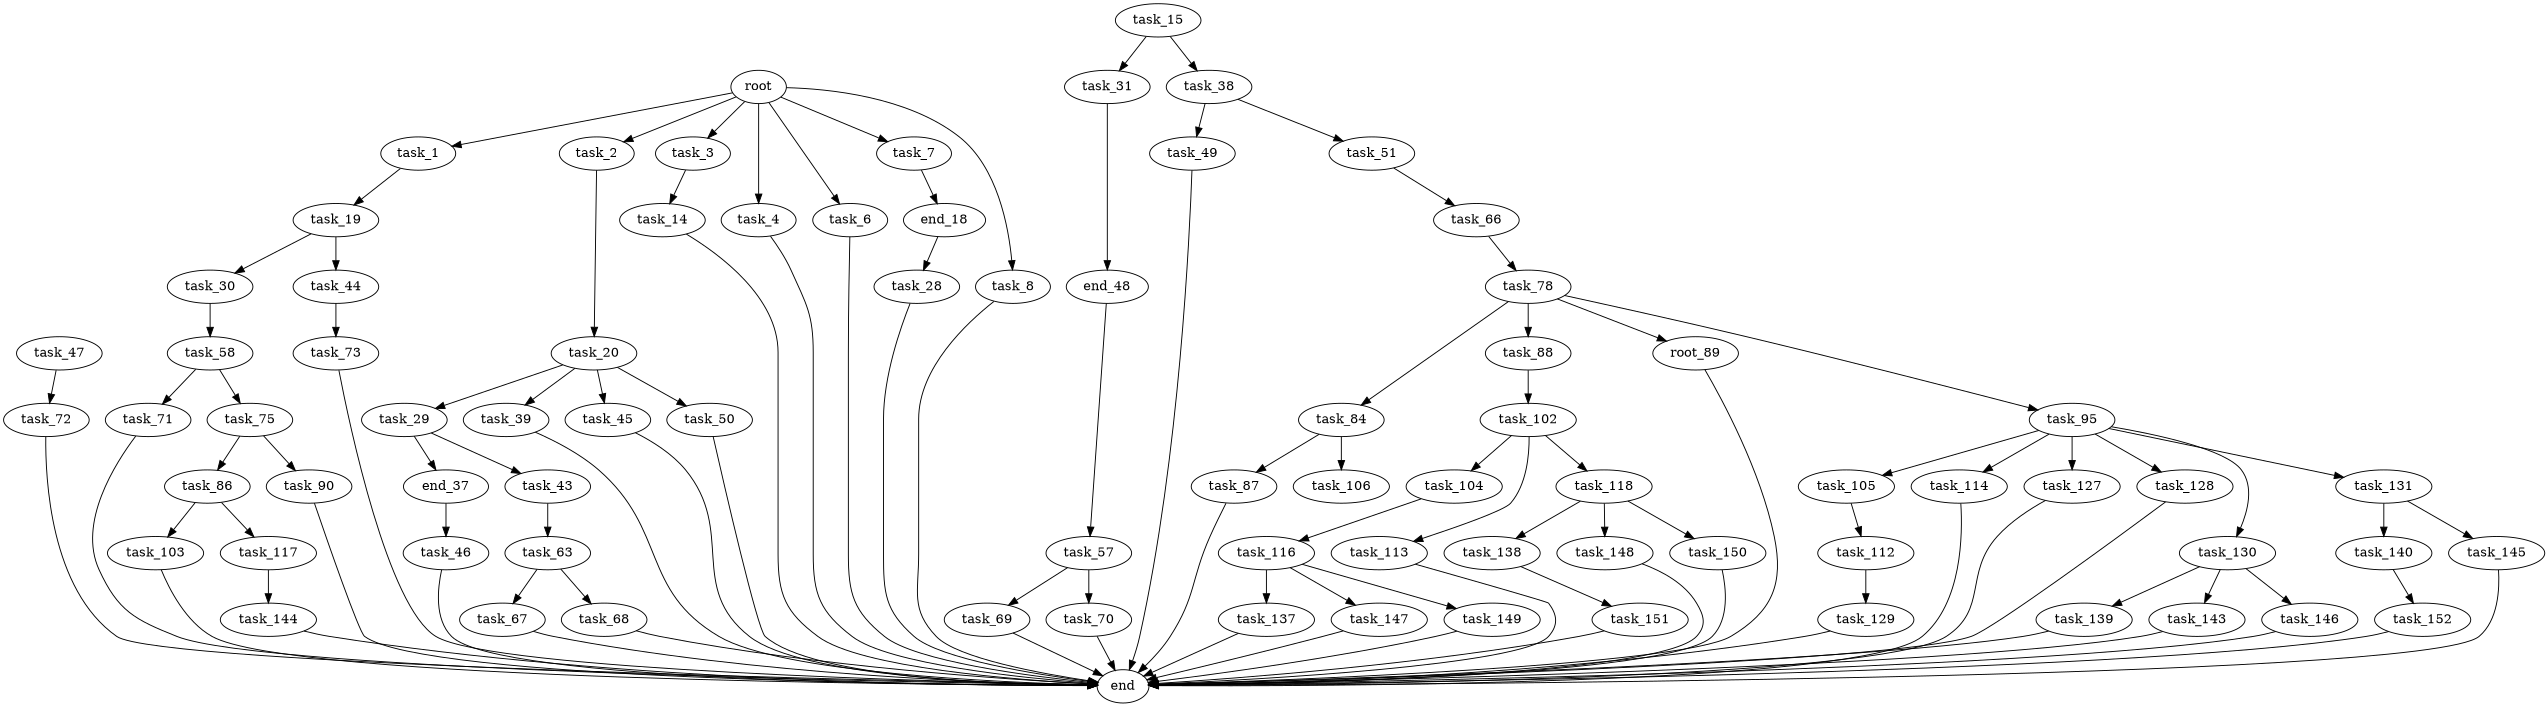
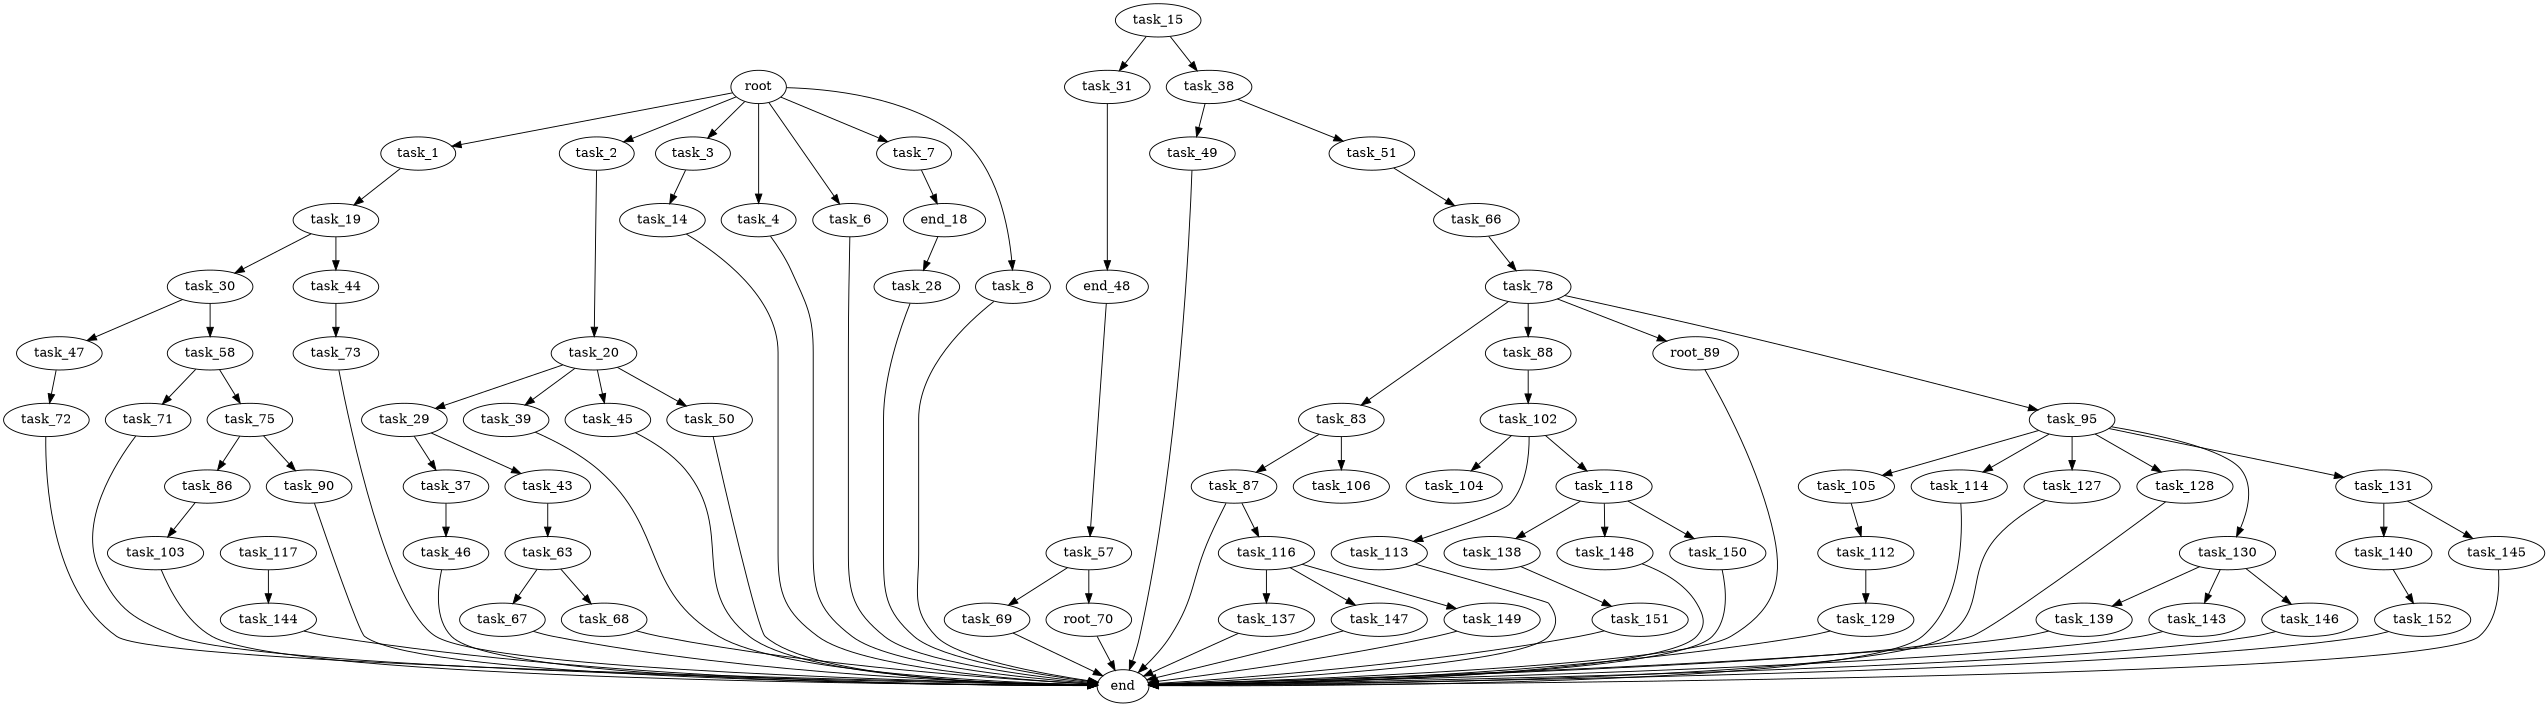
none -> (139, 318)
(1341, 420) -> (1341, 420)
(446, 487) -> (446, 487)
(234, 516) -> none
(1365, 518) -> (1248, 516)
(1089, 620) -> (1089, 620)
